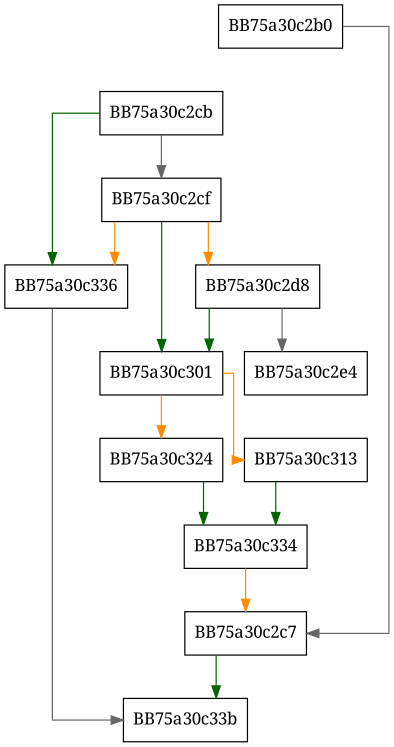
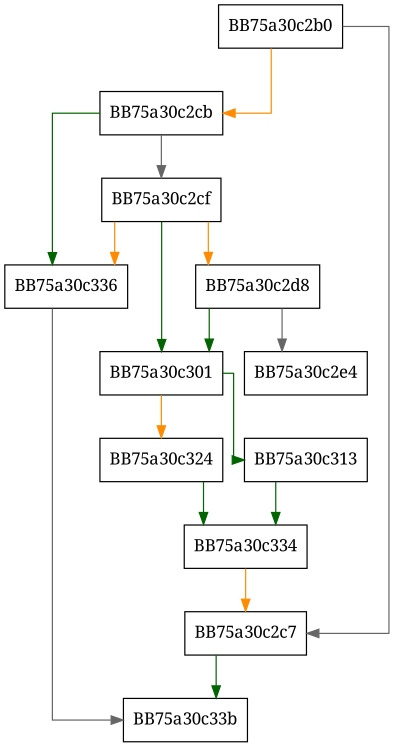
none -> (271, 99)
(234, 412) -> (234, 412)
